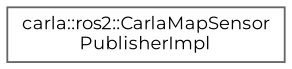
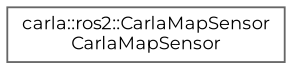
(146, 35) -> (146, 35)
